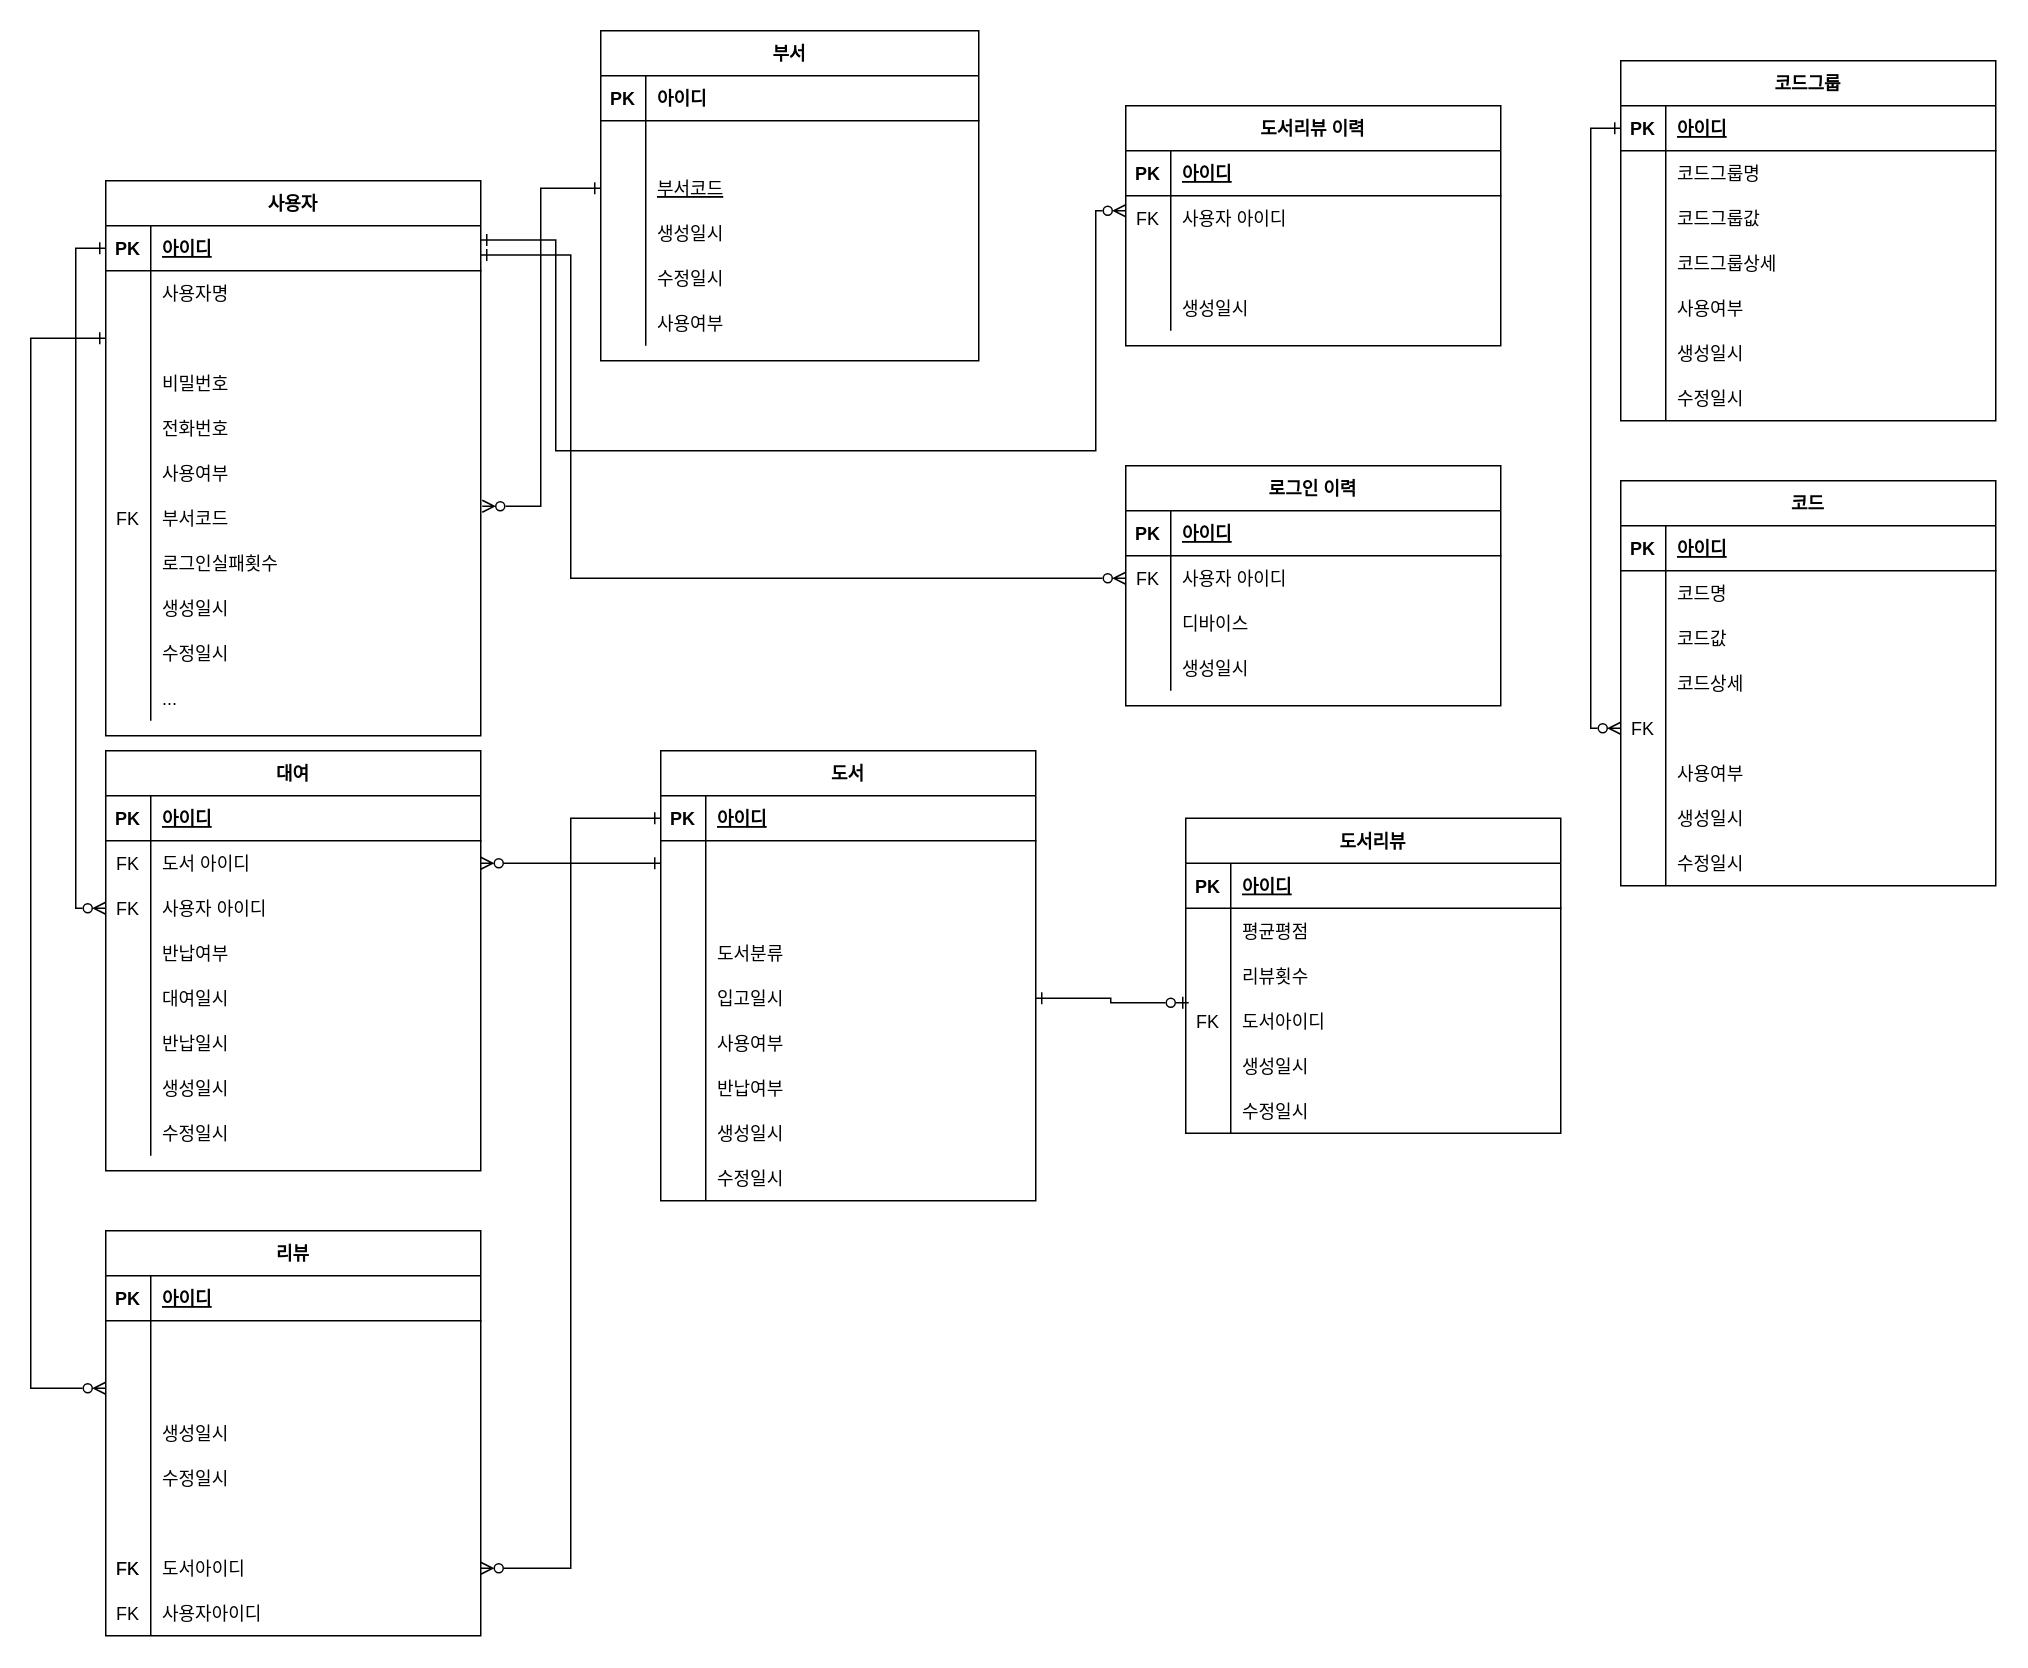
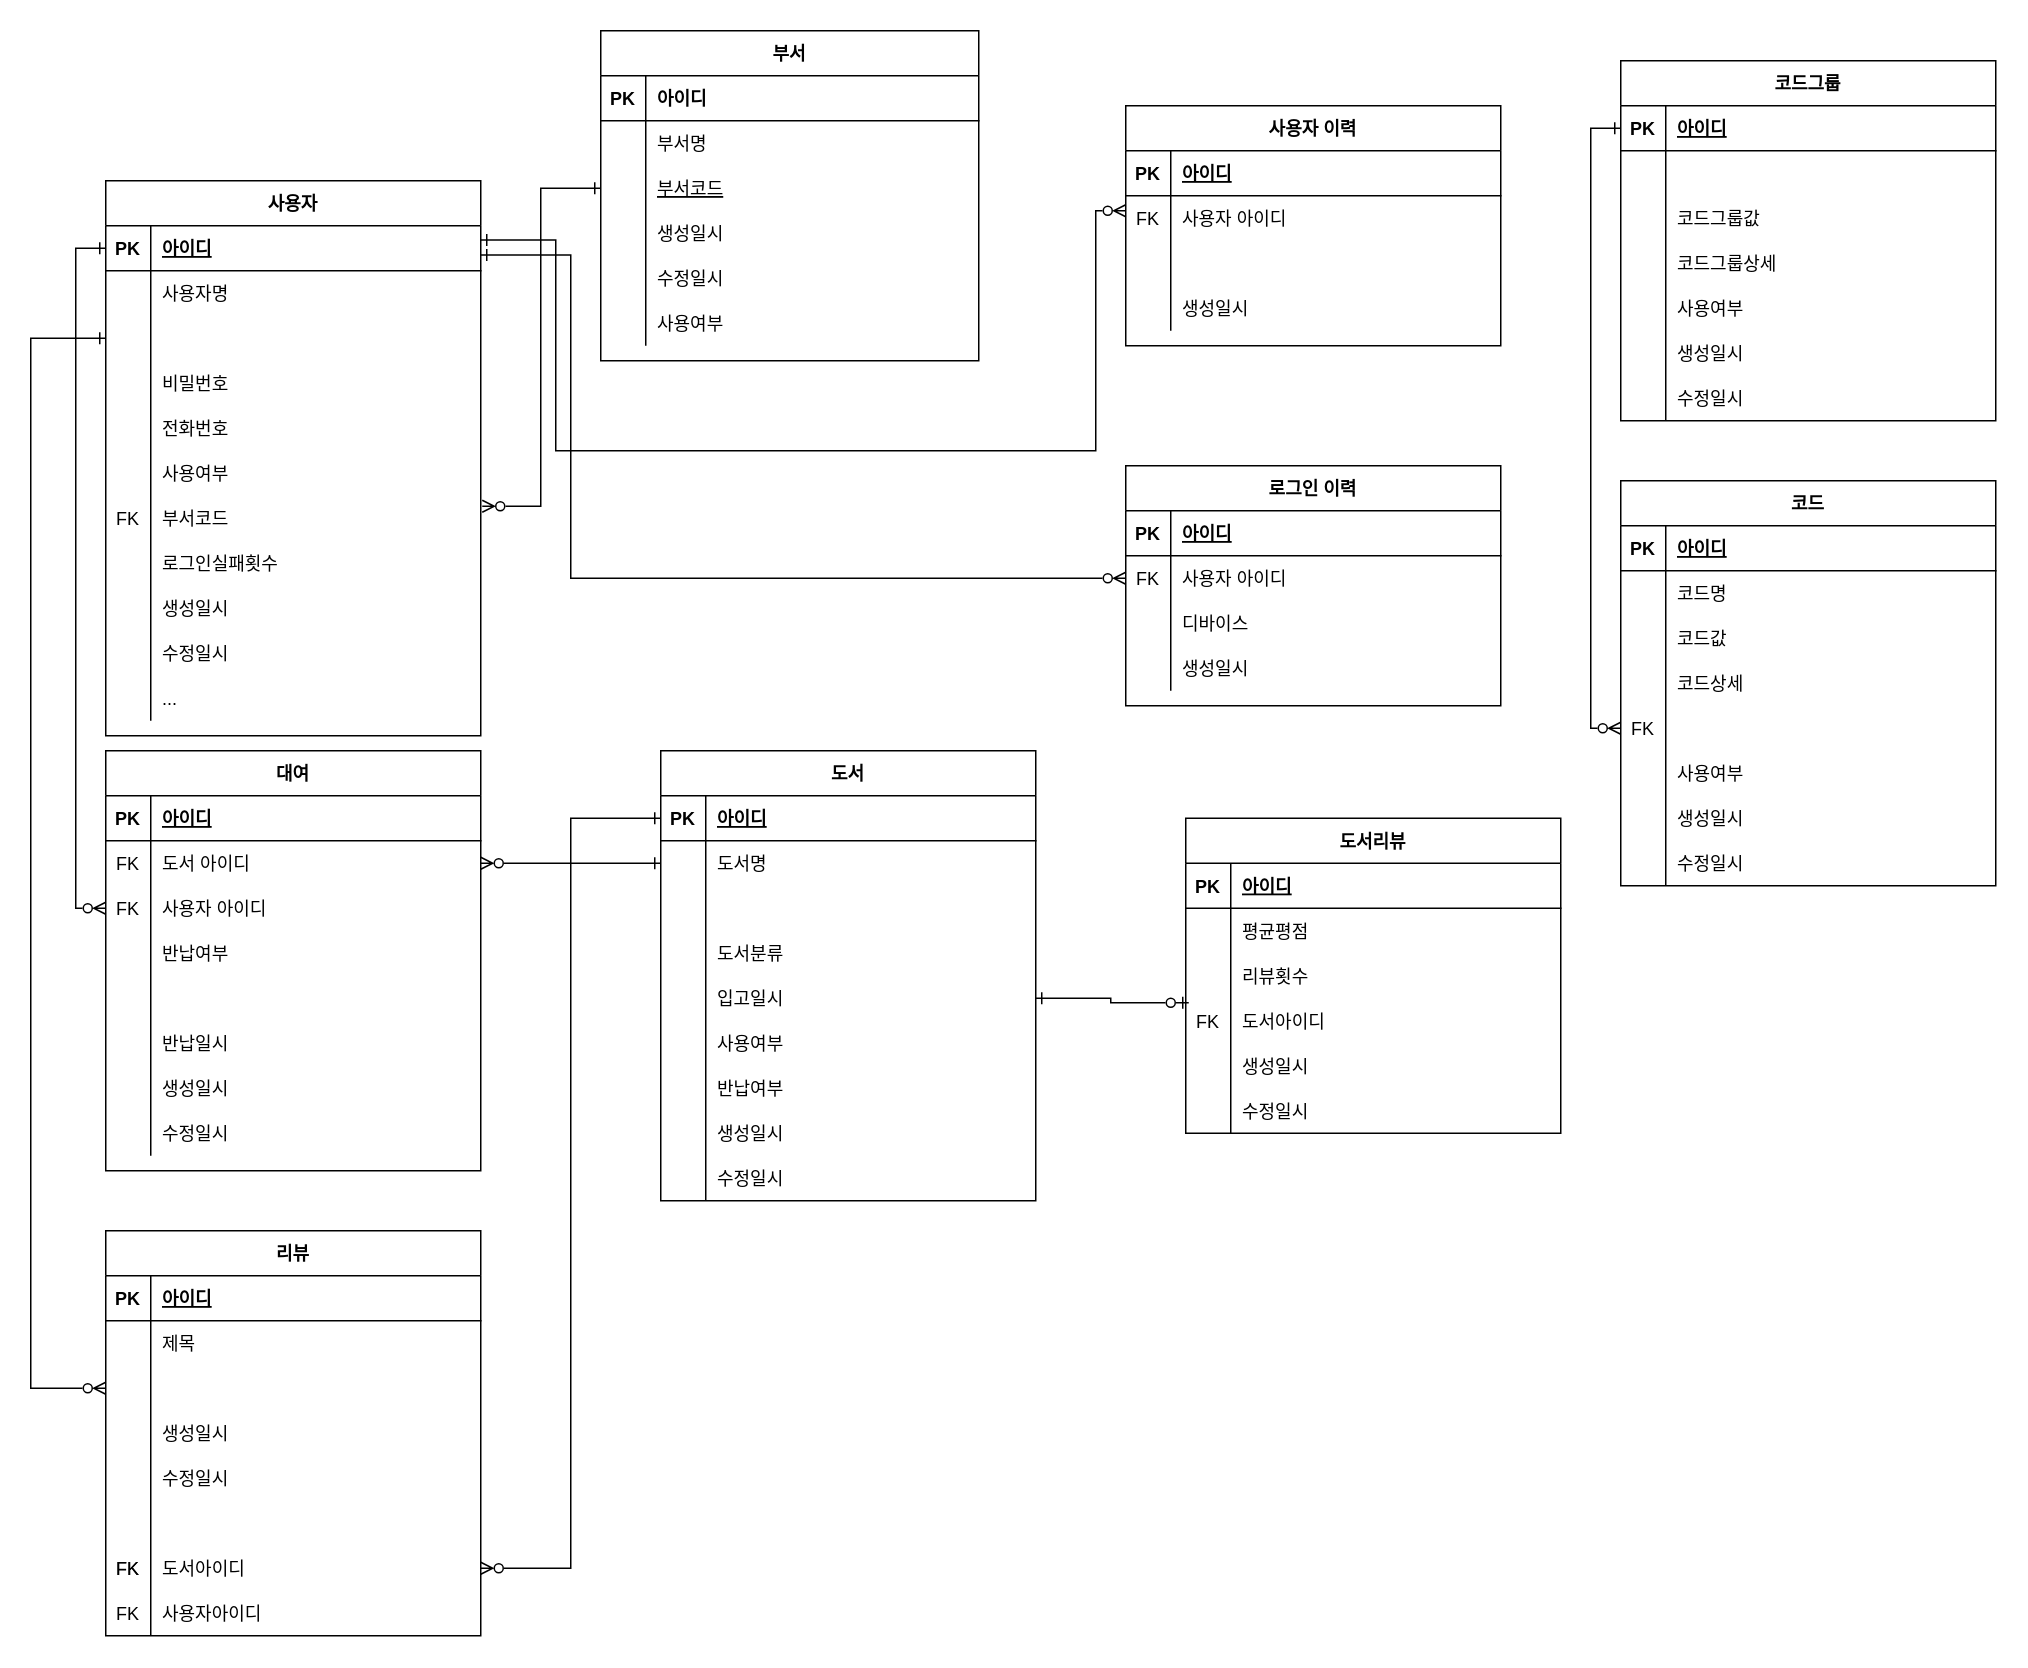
(1313, 129) -> (1313, 129)
none -> (812, 143)
(1831, 173) -> none
none -> (871, 863)
(316, 998) -> none
none -> (316, 1343)
